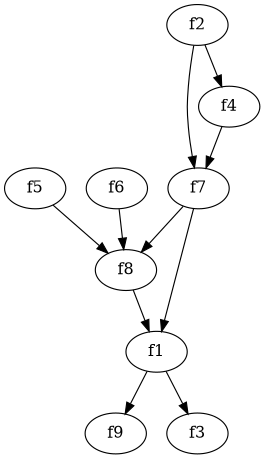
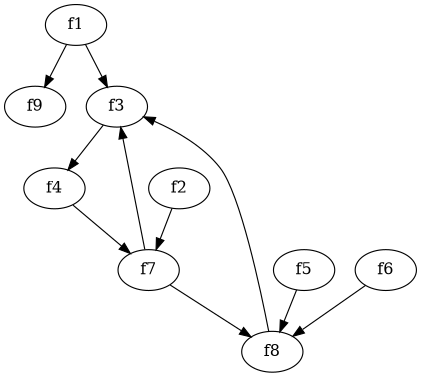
(211, 61) -> (89, 143)
(179, 264) -> (134, 194)
(139, 305) -> (238, 209)
